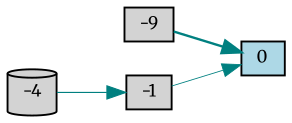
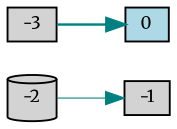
(149, 25) -> (32, 25)
(197, 78) -> none
(32, 92) -> (32, 98)
